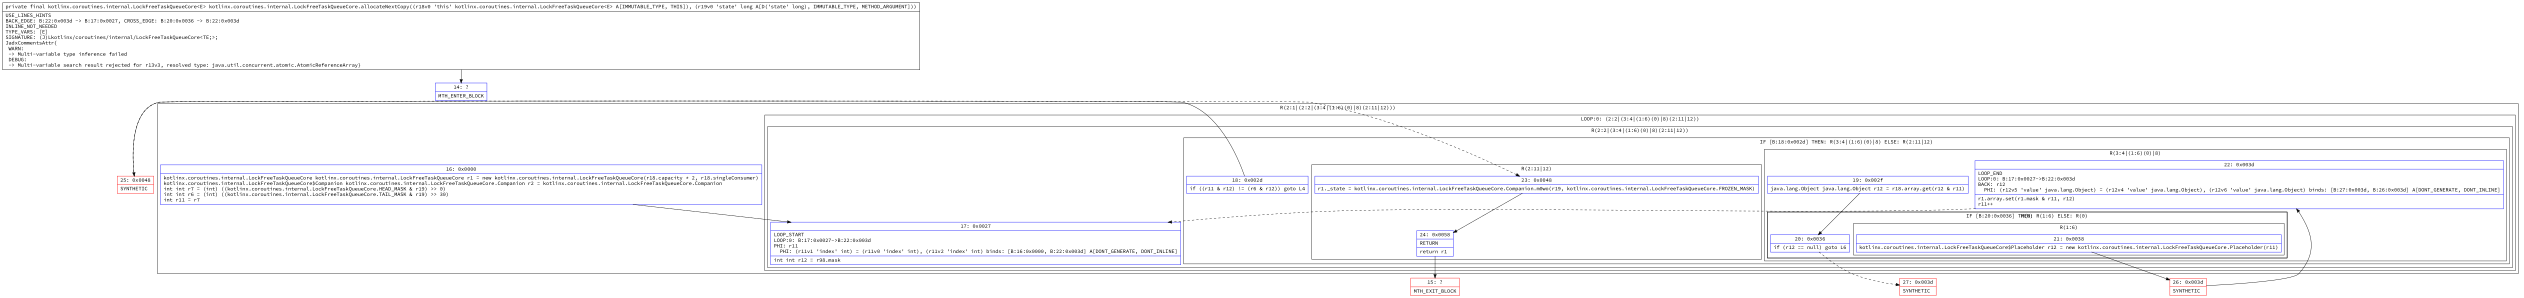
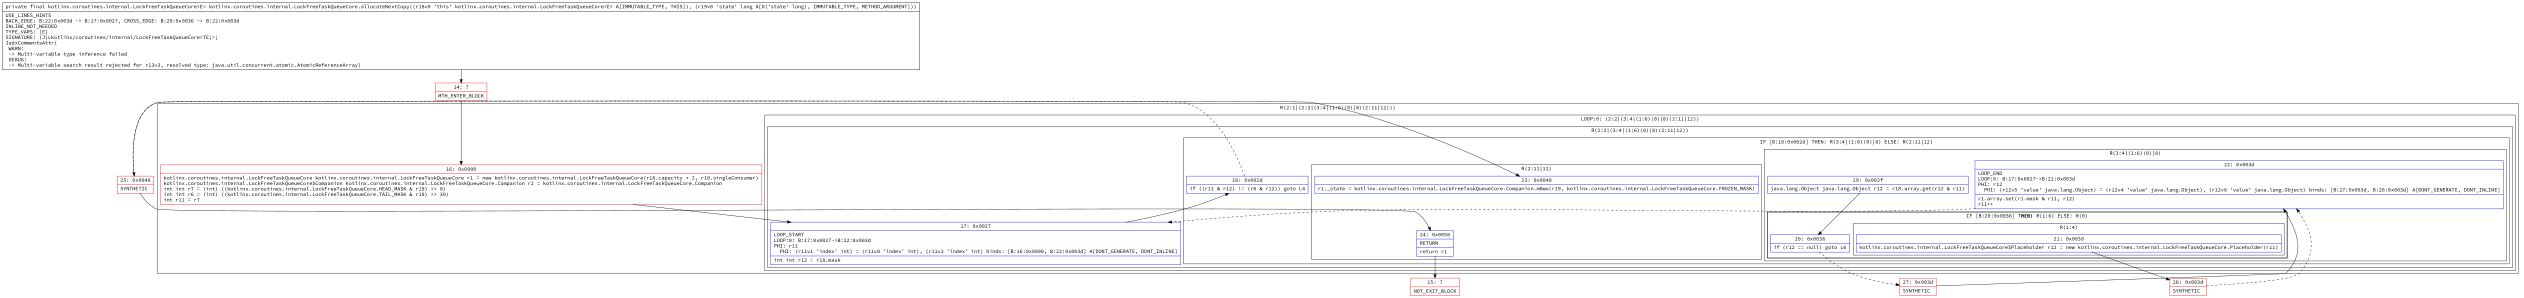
(461, 92) -> (461, 92)
(680, 101) -> (680, 101)
(802, 101) -> (802, 101)
none -> (461, 131)
(1993, 184) -> (1992, 184)
(461, 185) -> (461, 185)
none -> (1174, 212)
(1489, 212) -> (785, 210)
(2069, 228) -> (2069, 228)
(807, 260) -> (807, 260)
(2287, 278) -> (2287, 278)
none -> (2145, 279)
(1435, 291) -> (1435, 291)
